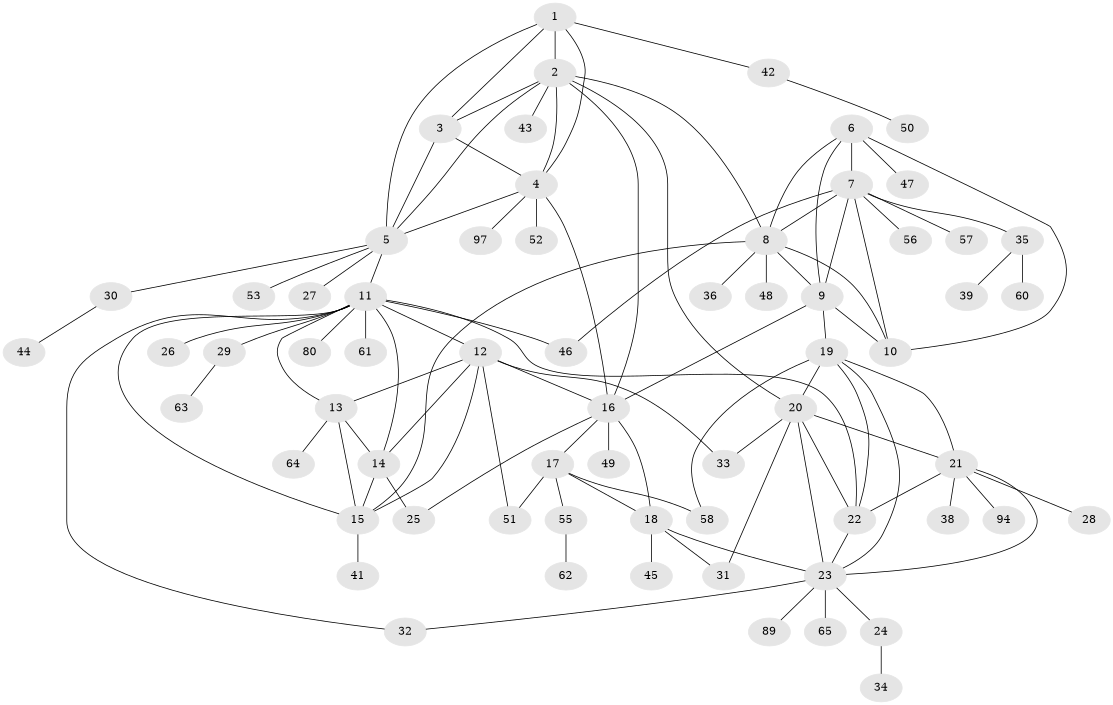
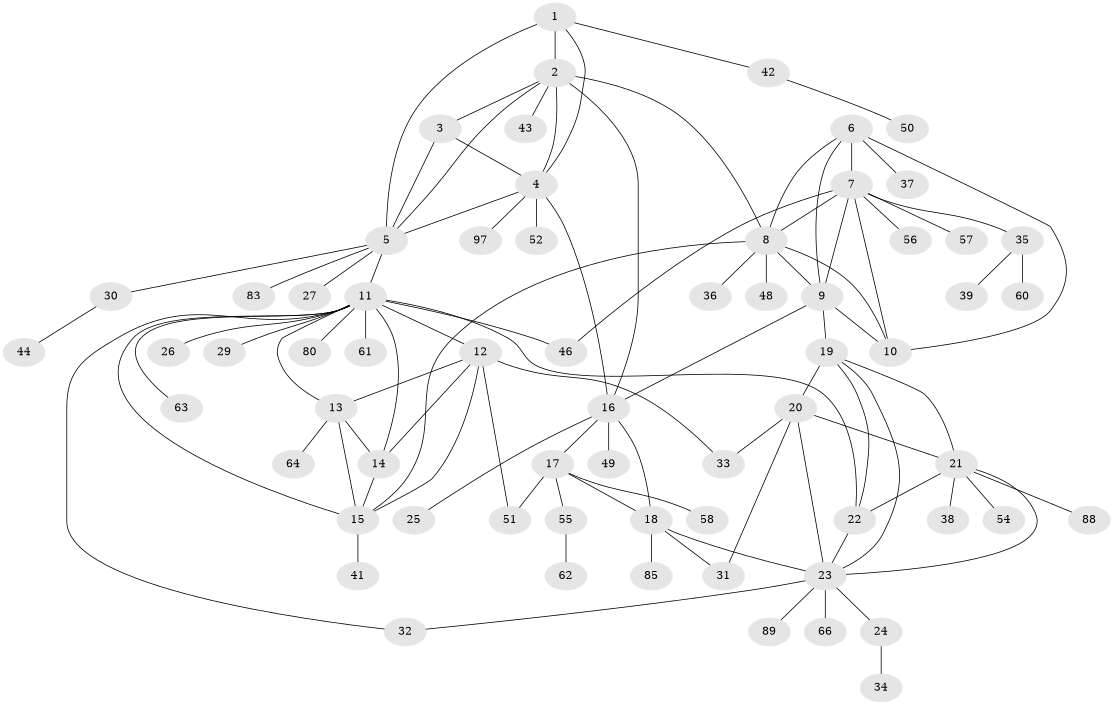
(498, 73) -> none
(908, 185) -> (908, 185)
(668, 241) -> none
(254, 297) -> (254, 297)
(203, 380) -> (208, 318)
(545, 380) -> none
(722, 415) -> none
(825, 464) -> none
(393, 487) -> none
(1004, 520) -> (1004, 520)
(1089, 520) -> (1089, 520)
(651, 576) -> (651, 576)
(825, 632) -> (825, 632)
